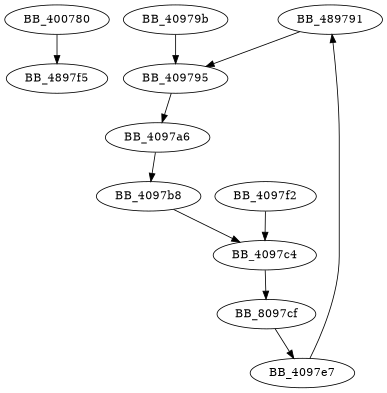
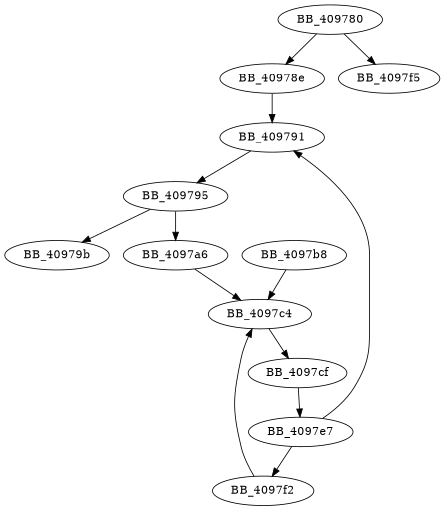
(57, 20) -> (330, 20)
(330, 20) -> (272, 137)
(176, 45) -> (120, 224)
(57, 79) -> (389, 79)
none -> (272, 79)
(154, 163) -> (214, 282)
(266, 314) -> (298, 373)
none -> (284, 458)
